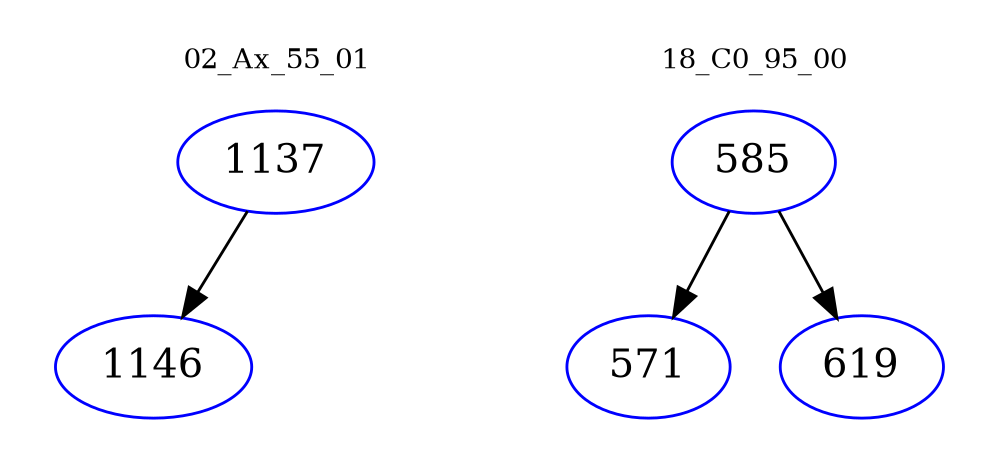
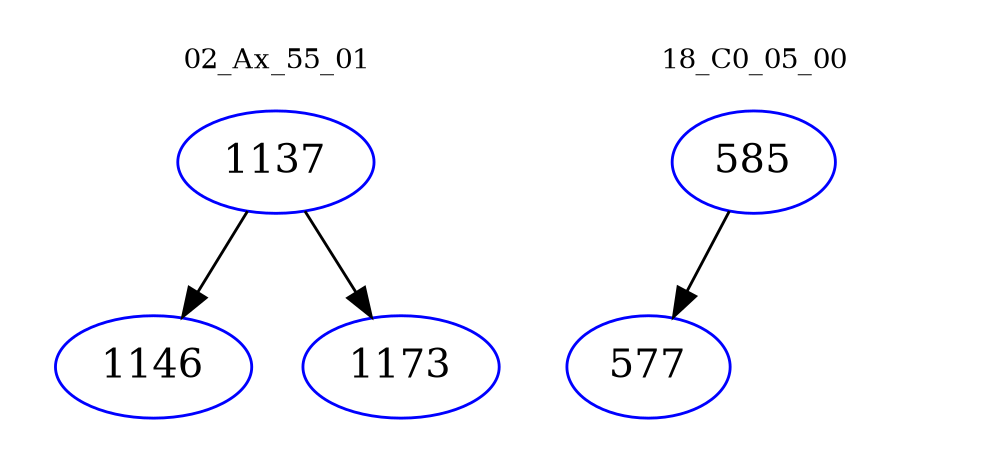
(755, 61) -> (755, 61)
none -> (401, 367)
(649, 367) -> (649, 367)
(862, 367) -> none
